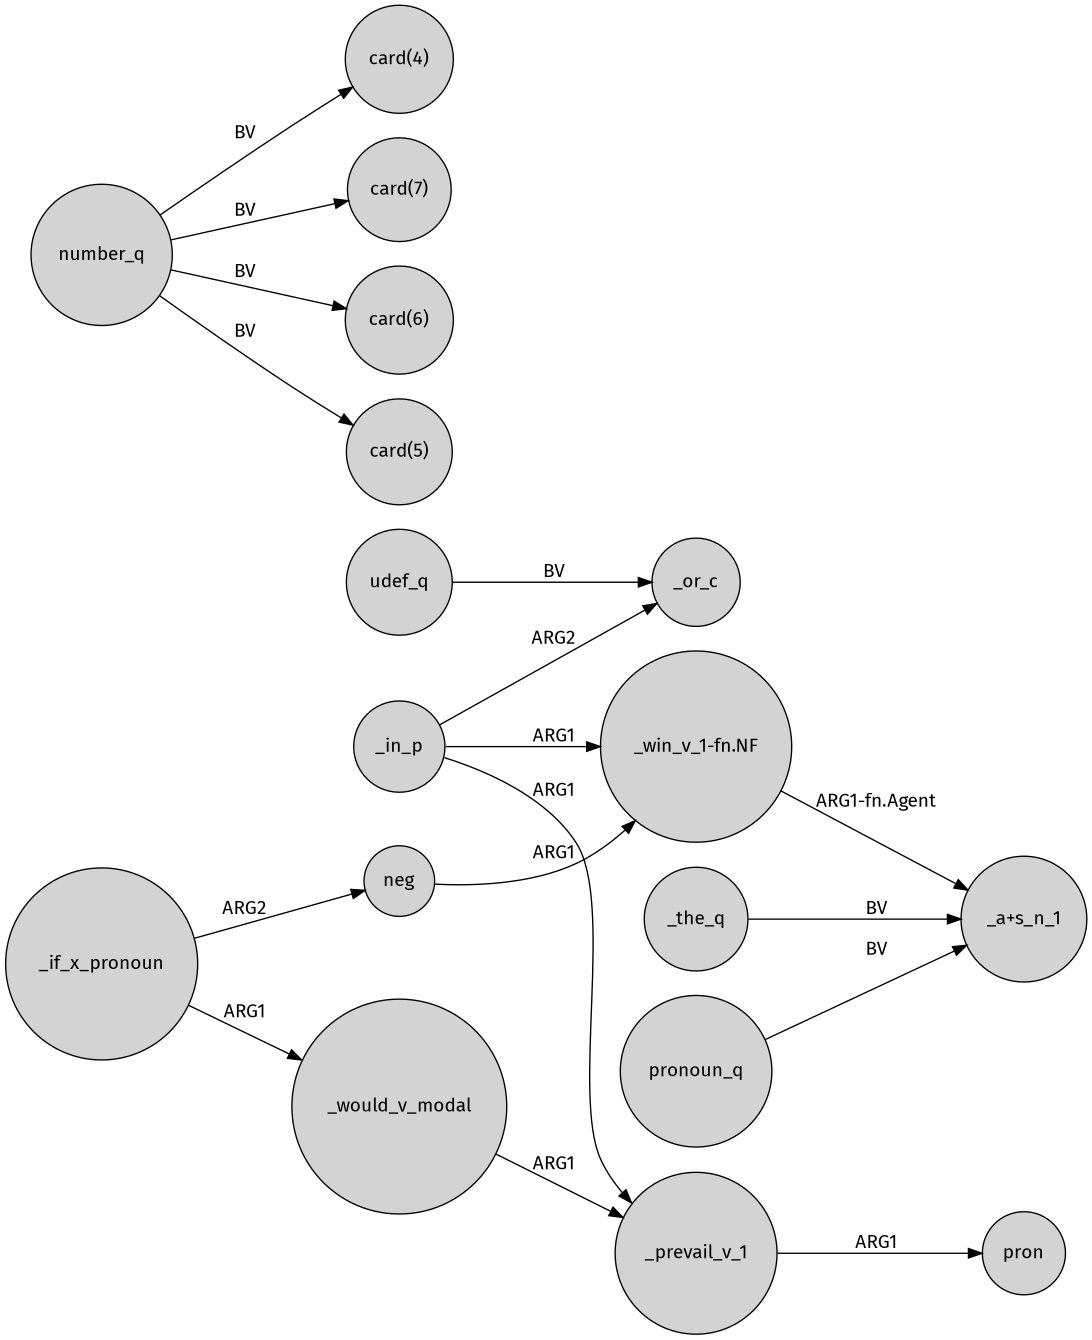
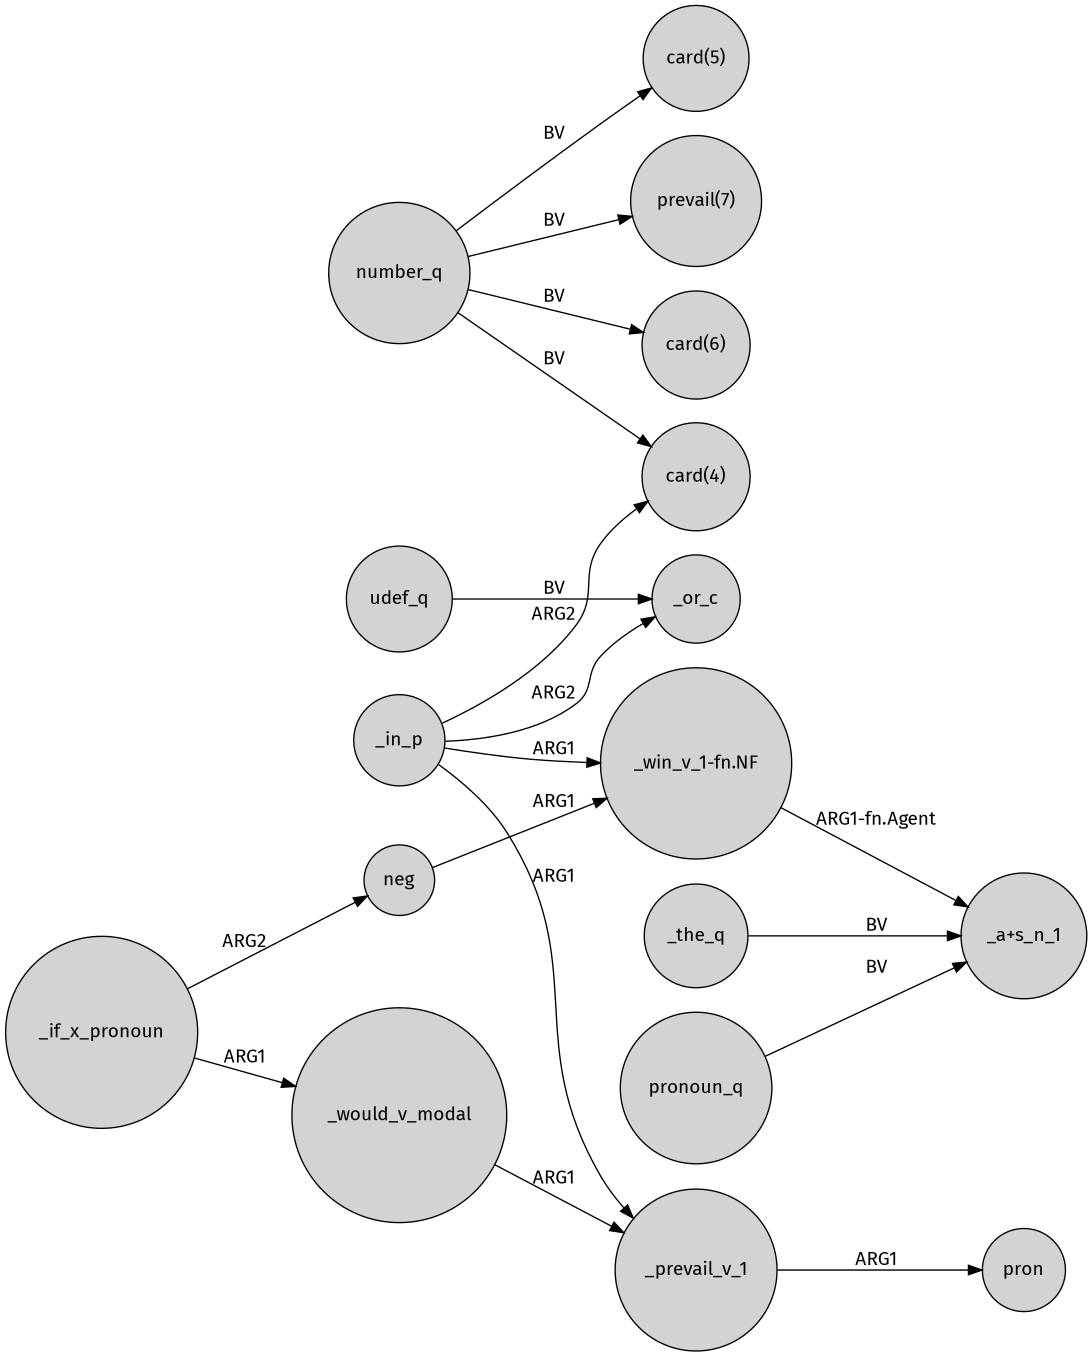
(399, 190) -> (696, 201)
none -> (566, 637)
